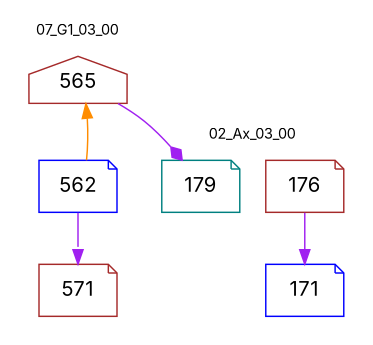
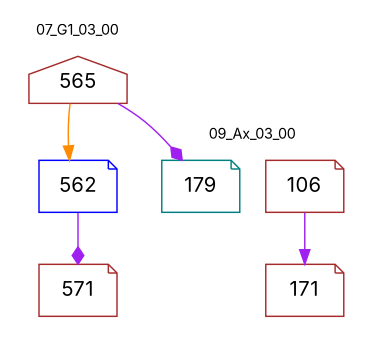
(253, 135) -> (253, 135)
(88, 139) -> (68, 125)
(305, 186) -> (305, 186)
(78, 230) -> (78, 230)
(305, 290) -> (305, 290)
